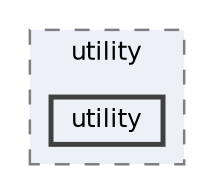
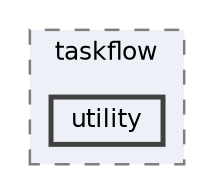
(107, 54) -> (107, 54)
